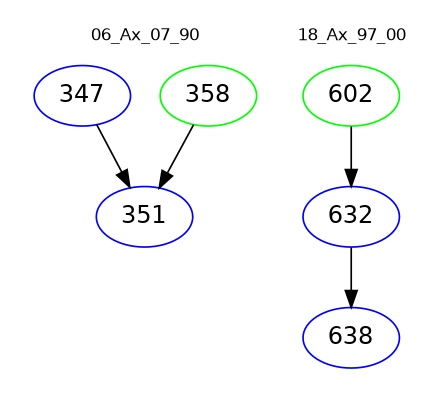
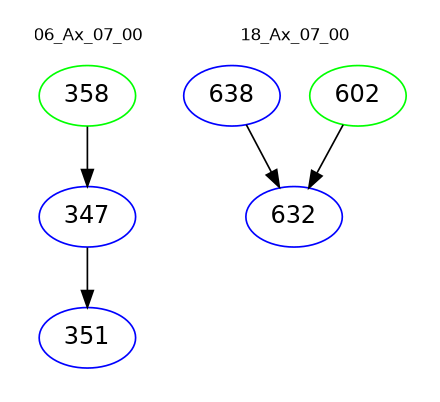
(145, 36) -> (88, 36)
(352, 36) -> (295, 36)
(181, 149) -> (87, 148)
(351, 269) -> (259, 148)
